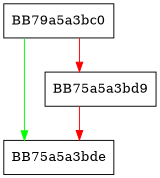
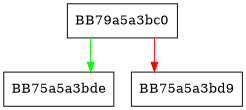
(79, 118) -> none
